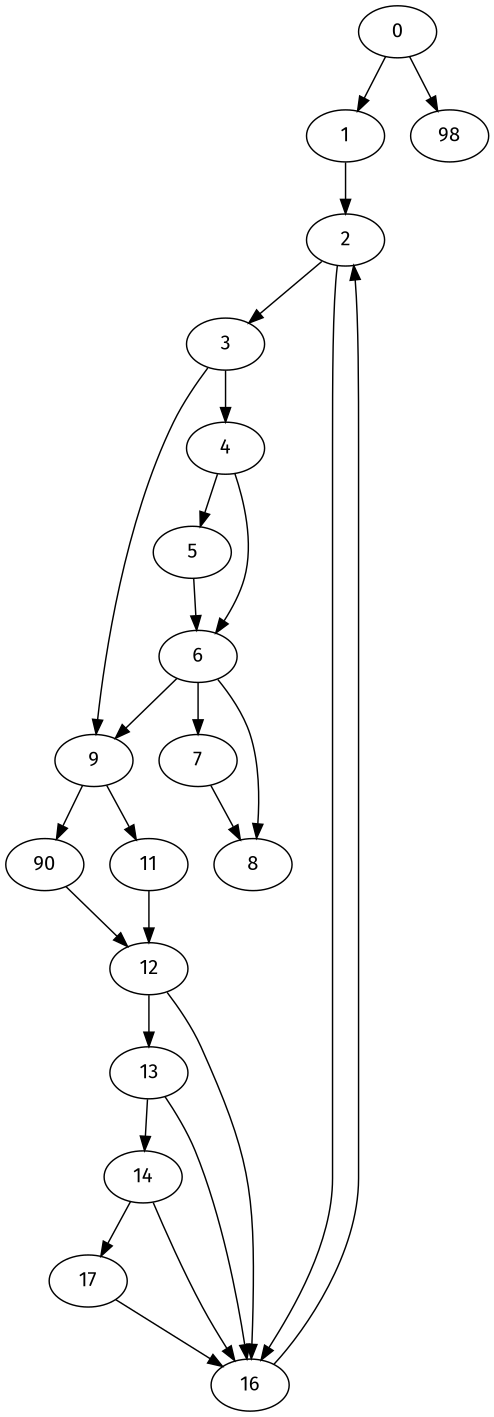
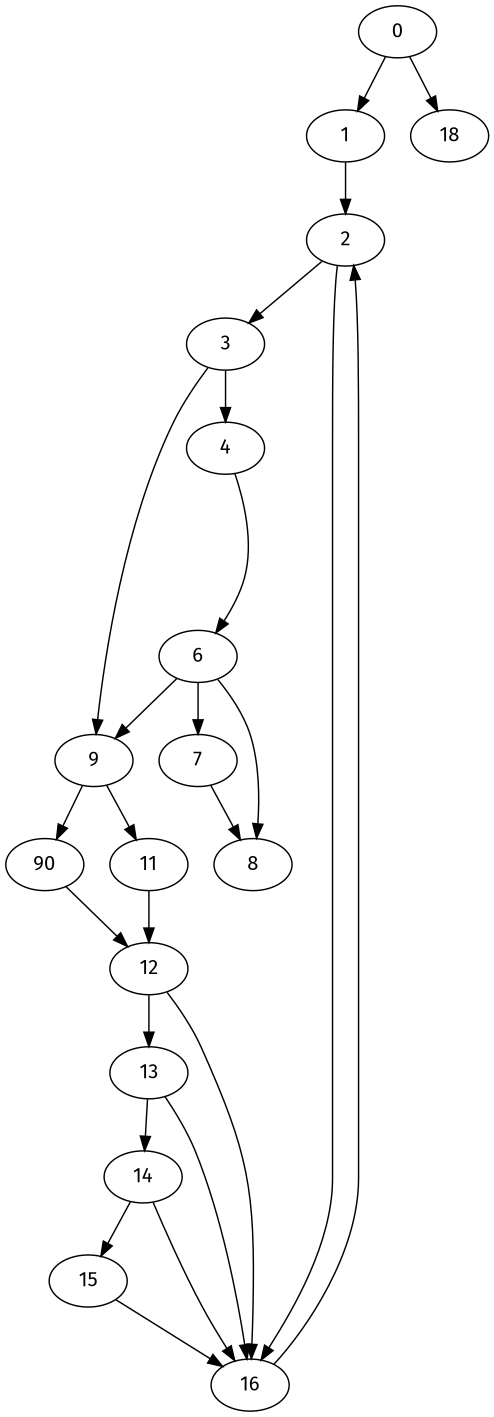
(450, 136) -> (450, 136)
(192, 552) -> none
(88, 1281) -> (88, 1281)
